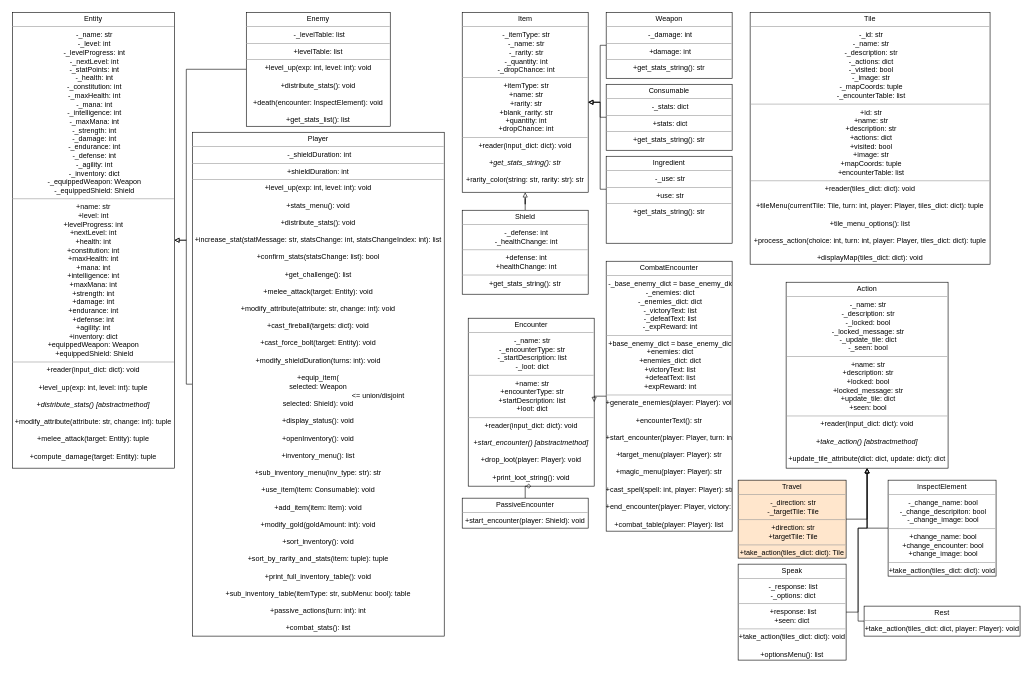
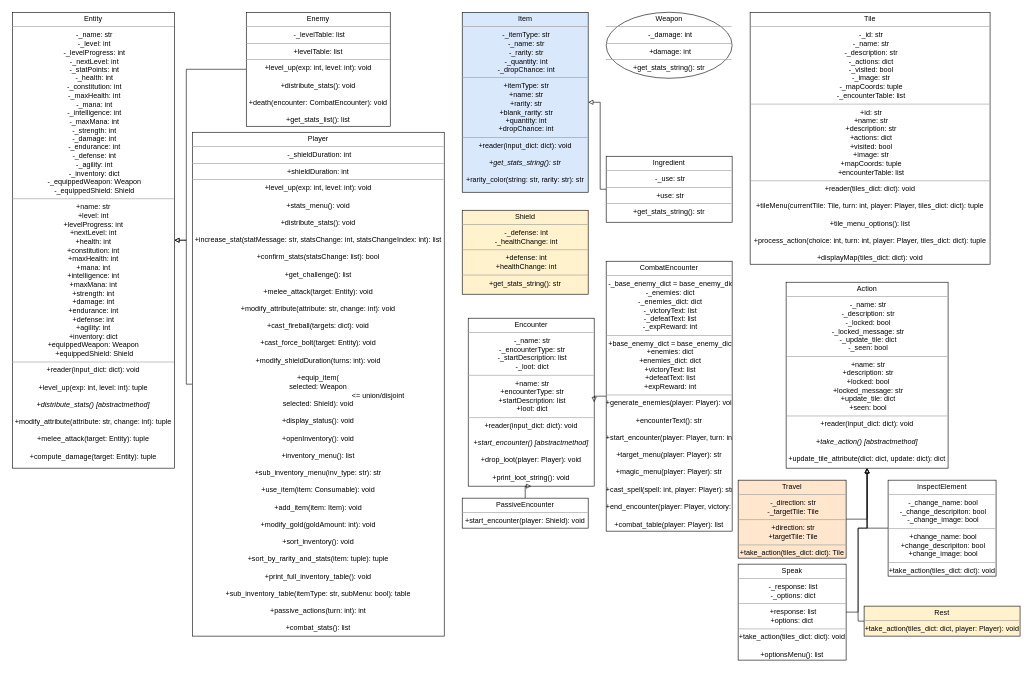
(318, 43) -> (318, 43)
(669, 45) -> (669, 45)
(600, 69) -> none
(525, 102) -> (525, 102)
(604, 117) -> none
(669, 117) -> none
(525, 198) -> none
(669, 200) -> (669, 189)
(525, 252) -> (525, 252)
(525, 488) -> (525, 488)
(942, 515) -> (942, 515)
(792, 595) -> (792, 595)
(942, 621) -> (942, 621)
